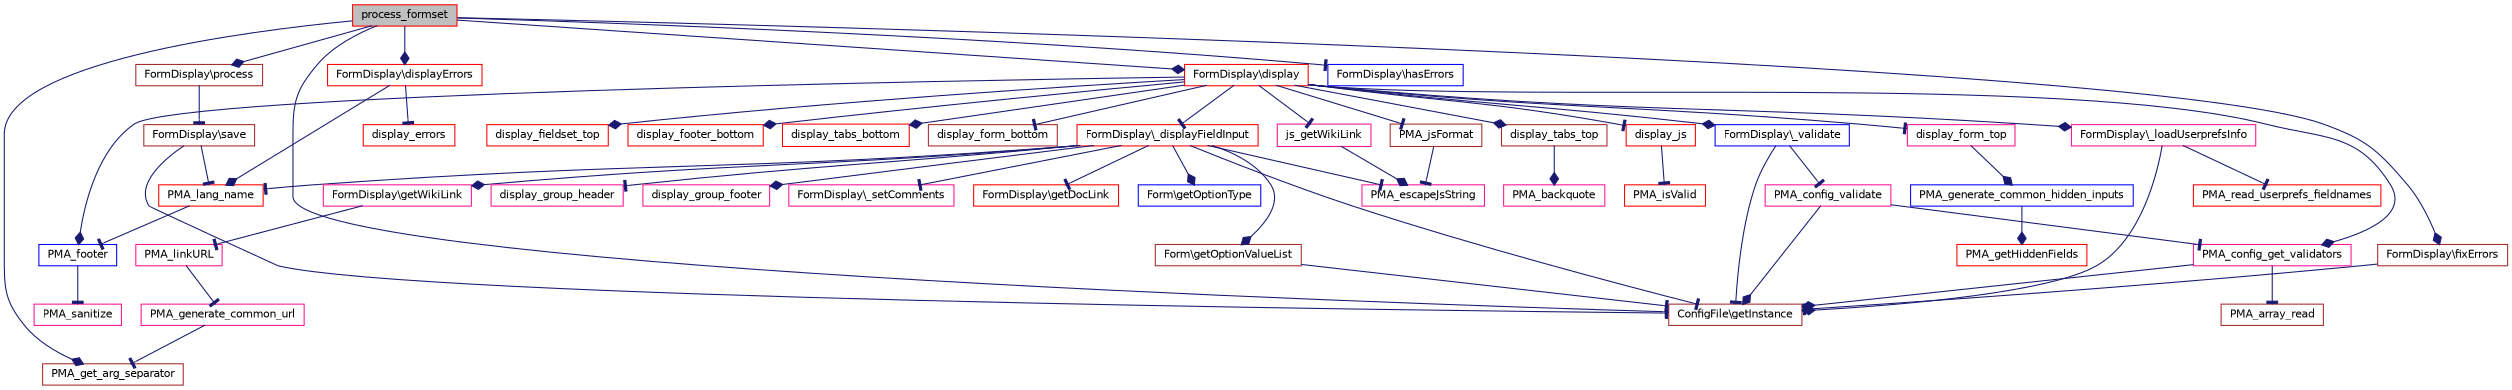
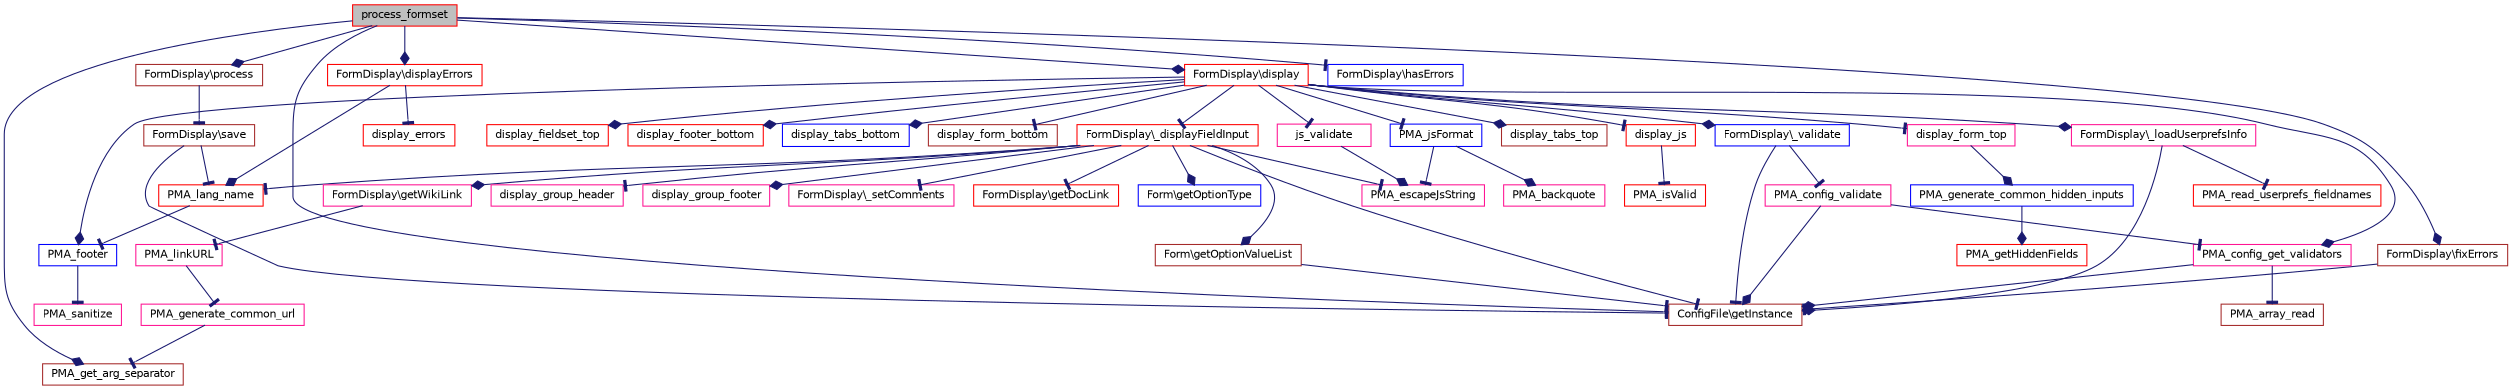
(846, 135) -> (846, 135)
(1324, 135) -> (1324, 135)
(1436, 135) -> (1436, 135)
(1554, 159) -> (1490, 163)
